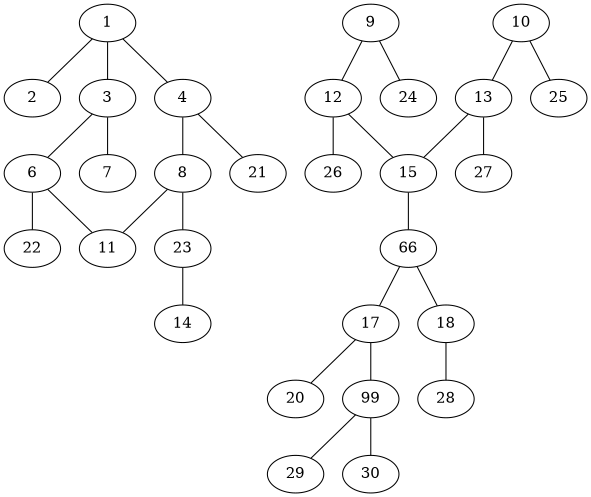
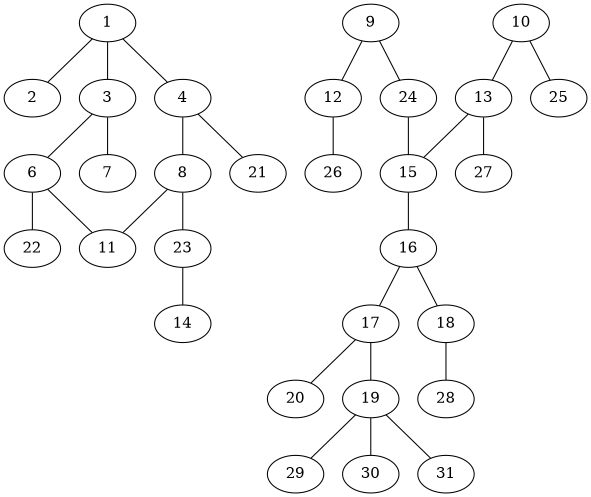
(371, 136) -> (408, 136)
(408, 249) -> (408, 249)
(371, 399) -> (371, 399)
none -> (446, 474)
